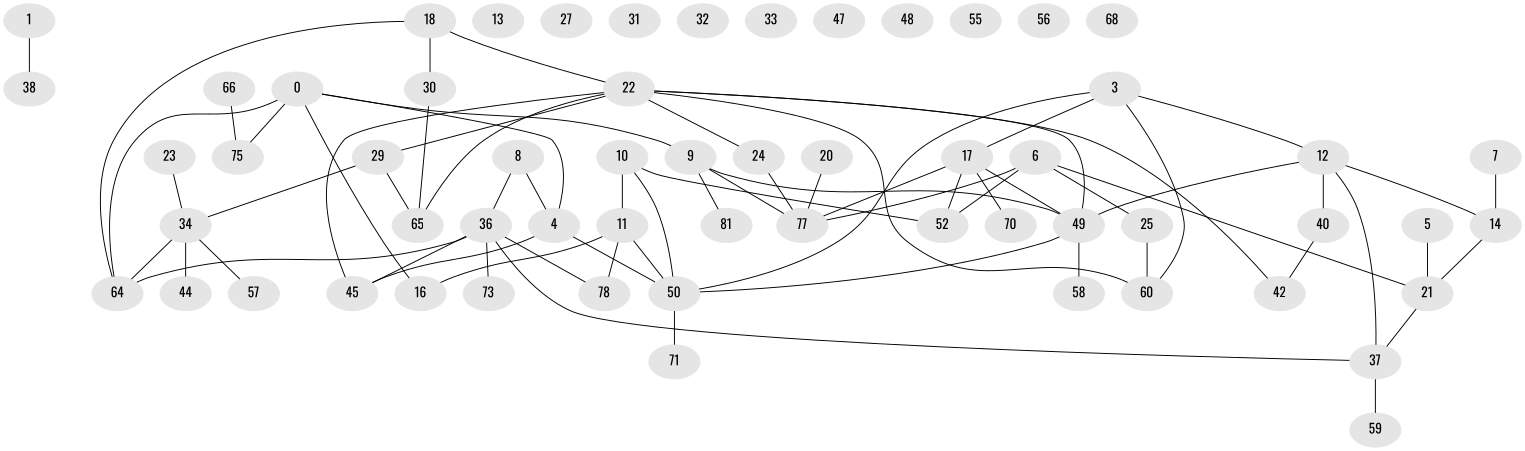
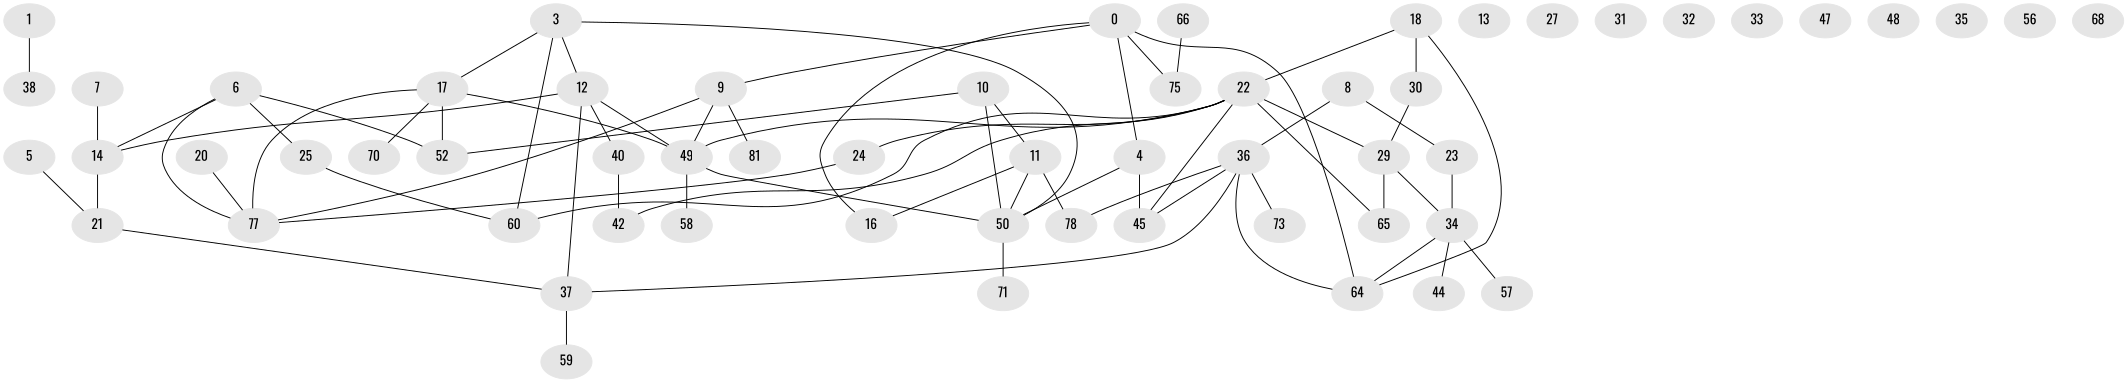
(976, 21) -> (1962, 21)
(424, 157) -> (1403, 118)
(536, 191) -> (1395, 120)
(1231, 225) -> (167, 123)
